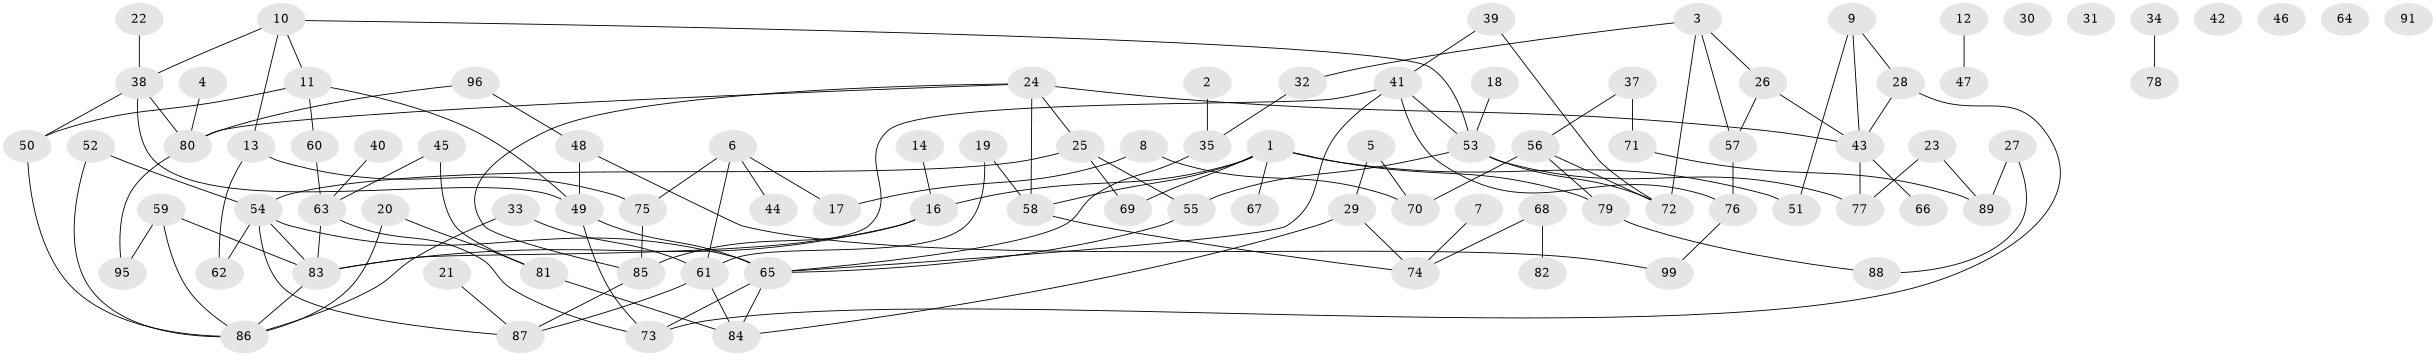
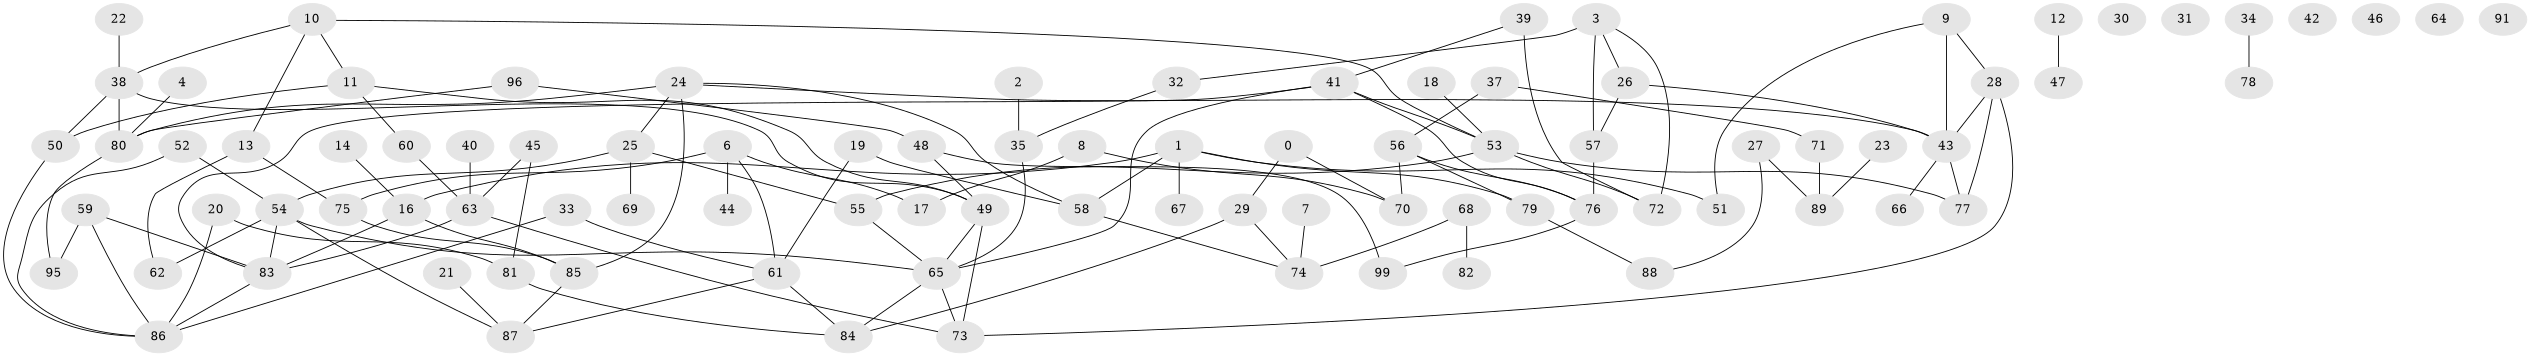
(1371, 146) -> (1289, 146)
(1899, 175) -> (1982, 147)
(1603, 178) -> (1496, 177)
(1189, 182) -> none
